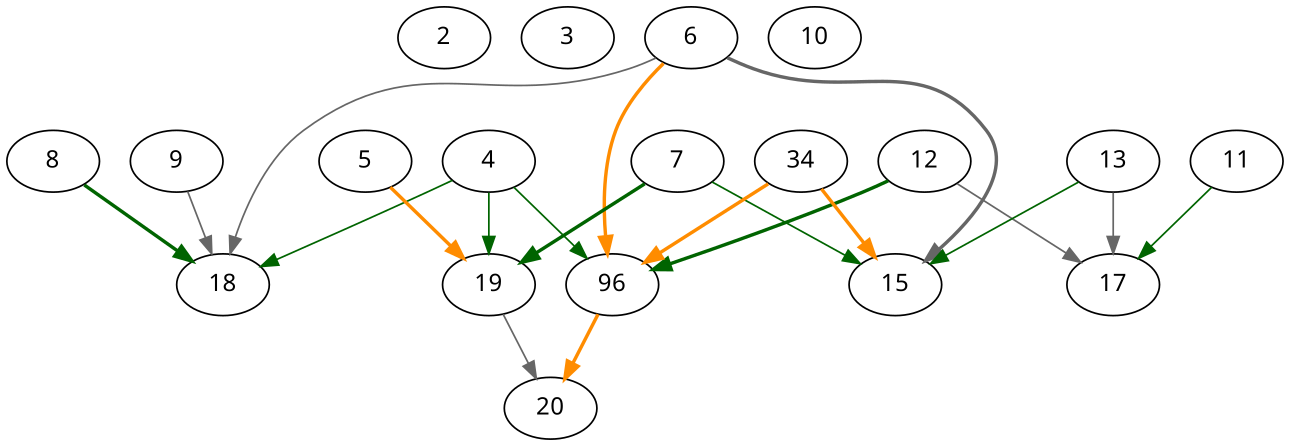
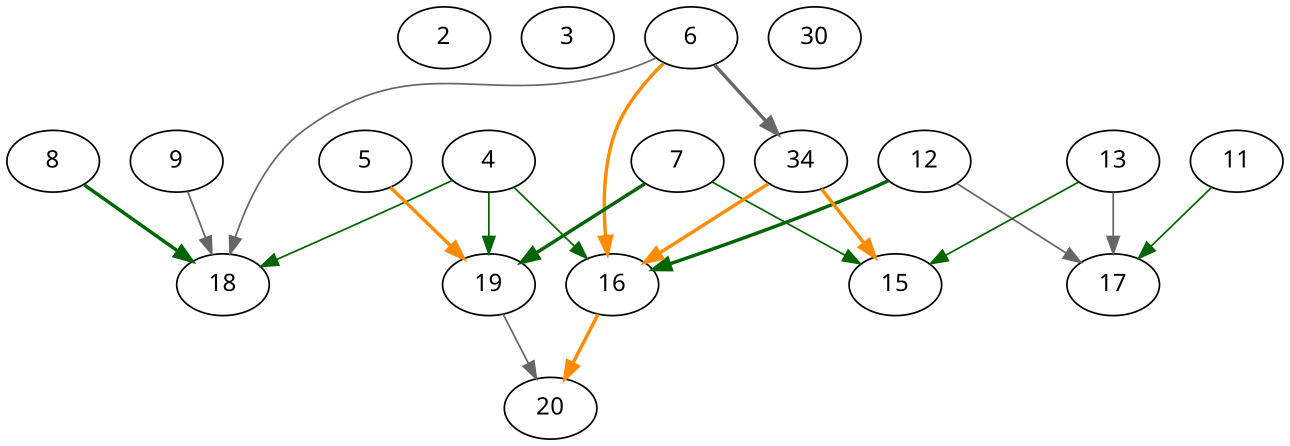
(815, 38) -> (815, 38)
(932, 89) -> (740, 93)
(612, 285) -> (612, 285)
